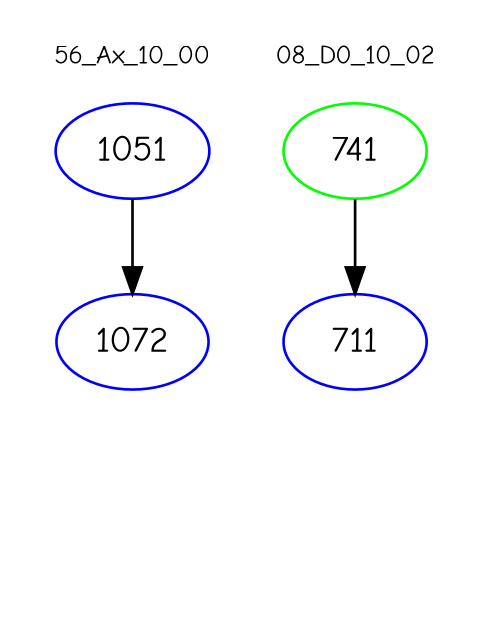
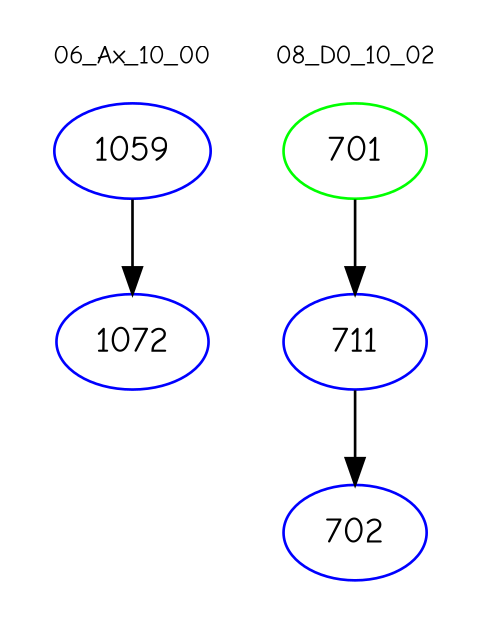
(133, 57) -> (133, 57)
(133, 151) -> (133, 151)
(355, 151) -> (355, 151)
none -> (355, 533)
